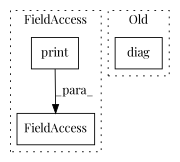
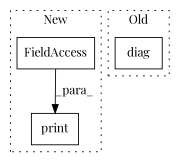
(56, 20) -> (56, 20)
(55, 87) -> (55, 87)
